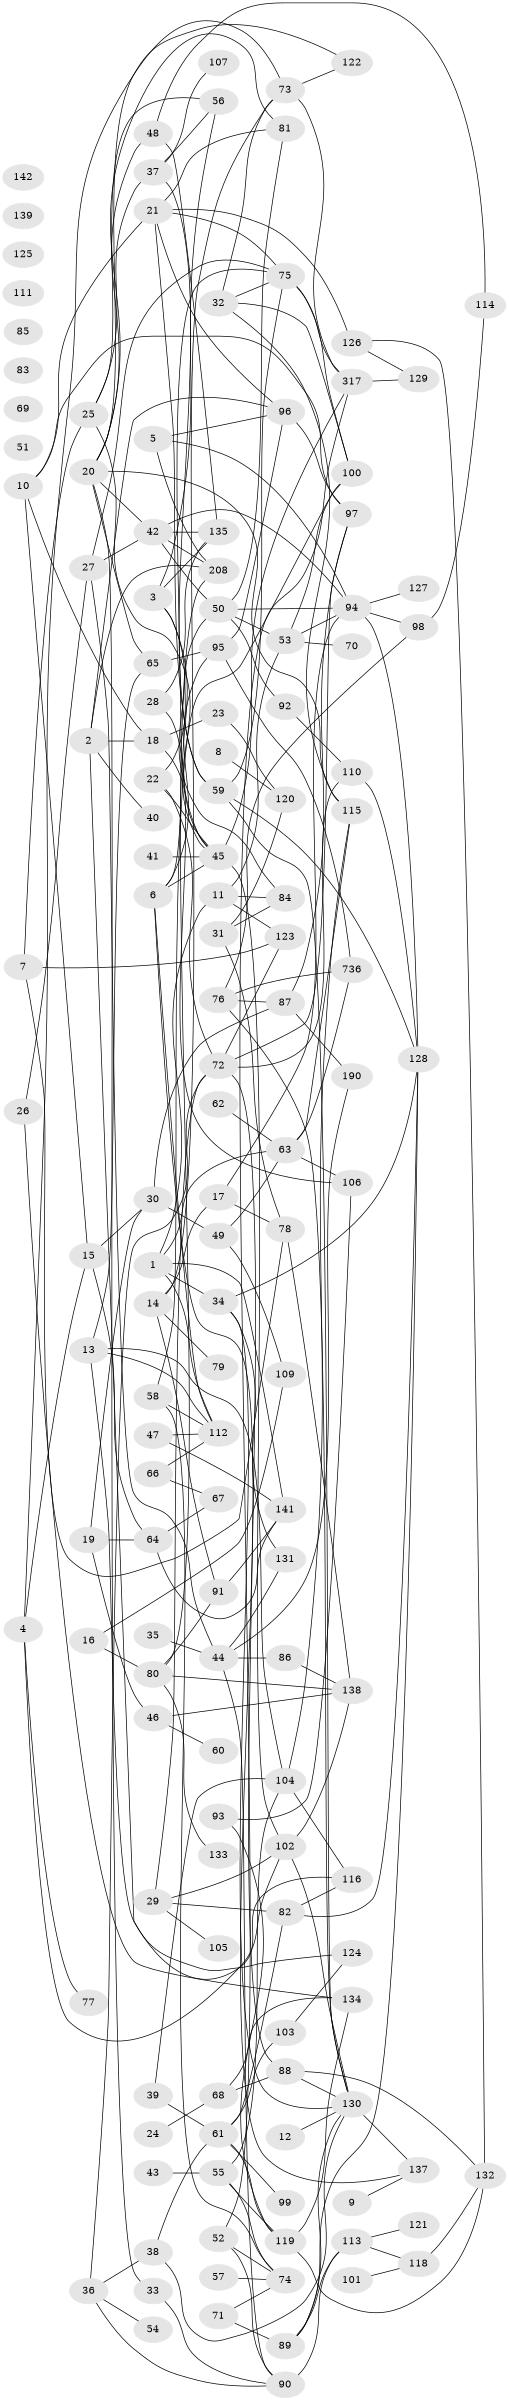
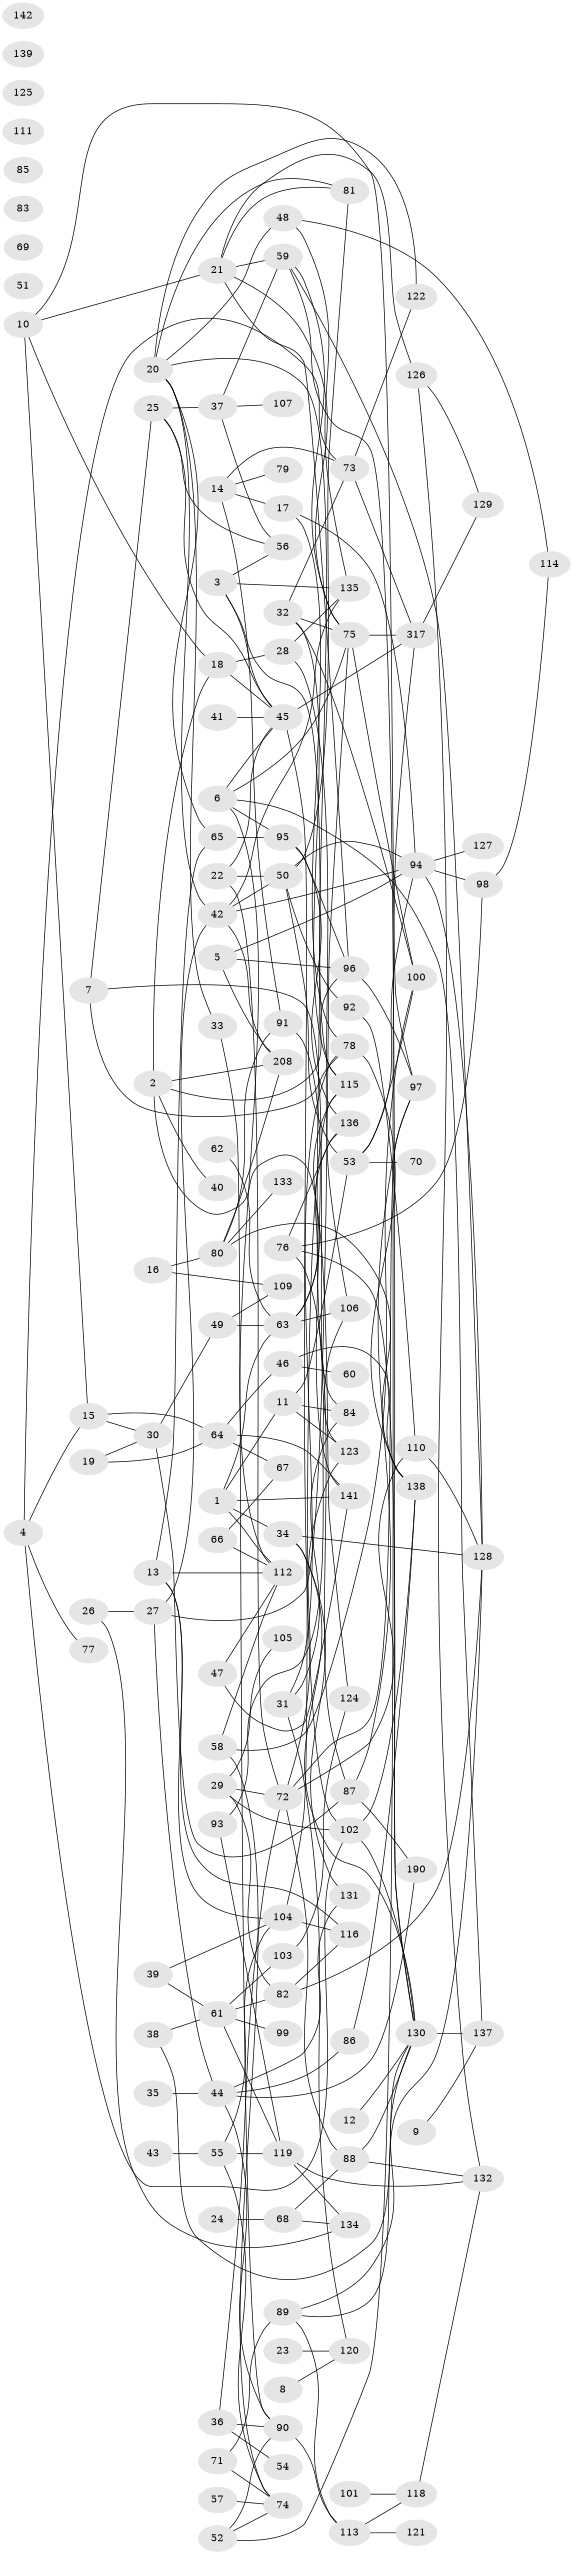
(186, 727) -> (250, 658)
(352, 970) -> (350, 1124)
(119, 1651) -> (251, 1396)
(121, 2272) -> none
